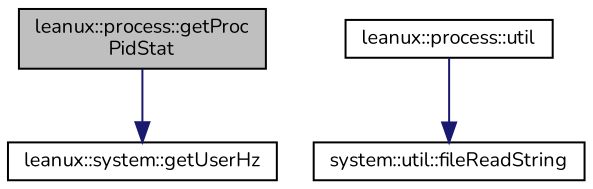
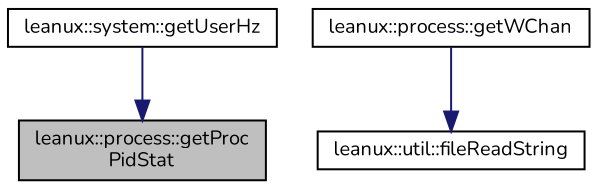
(449, 39) -> (451, 28)
(142, 95) -> (142, 74)
(449, 161) -> (451, 150)
